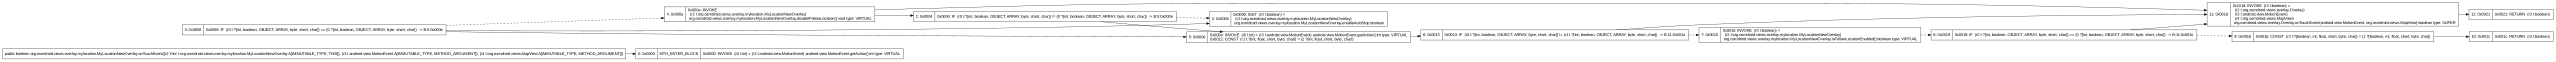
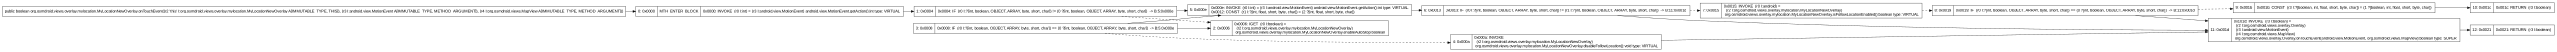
(893, 15) -> (907, 11)
(1752, 31) -> (1753, 6)
